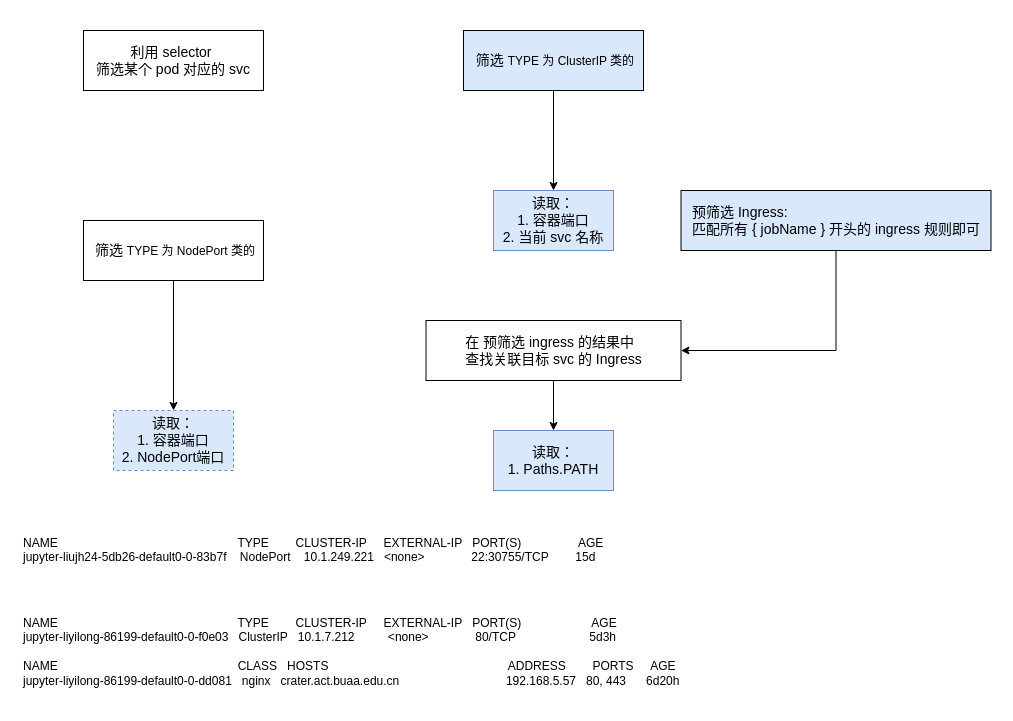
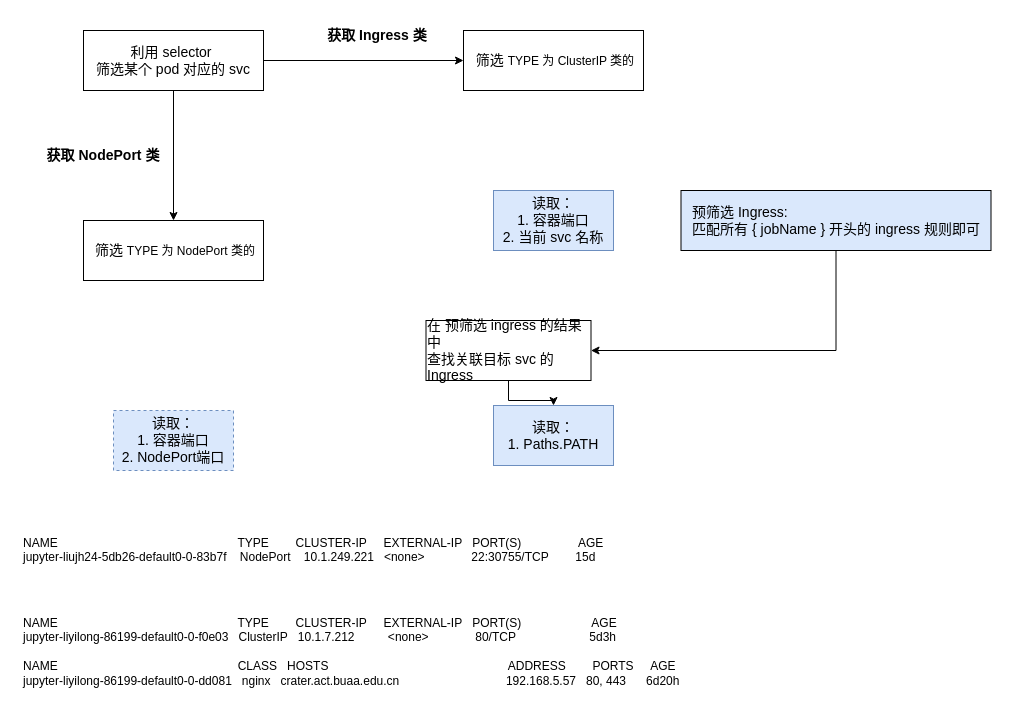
none -> (378, 36)
none -> (360, 61)
(554, 61) -> (554, 61)
(554, 137) -> none
none -> (174, 152)
none -> (104, 156)
(174, 342) -> none
(554, 351) -> (509, 351)
(554, 461) -> (554, 436)
